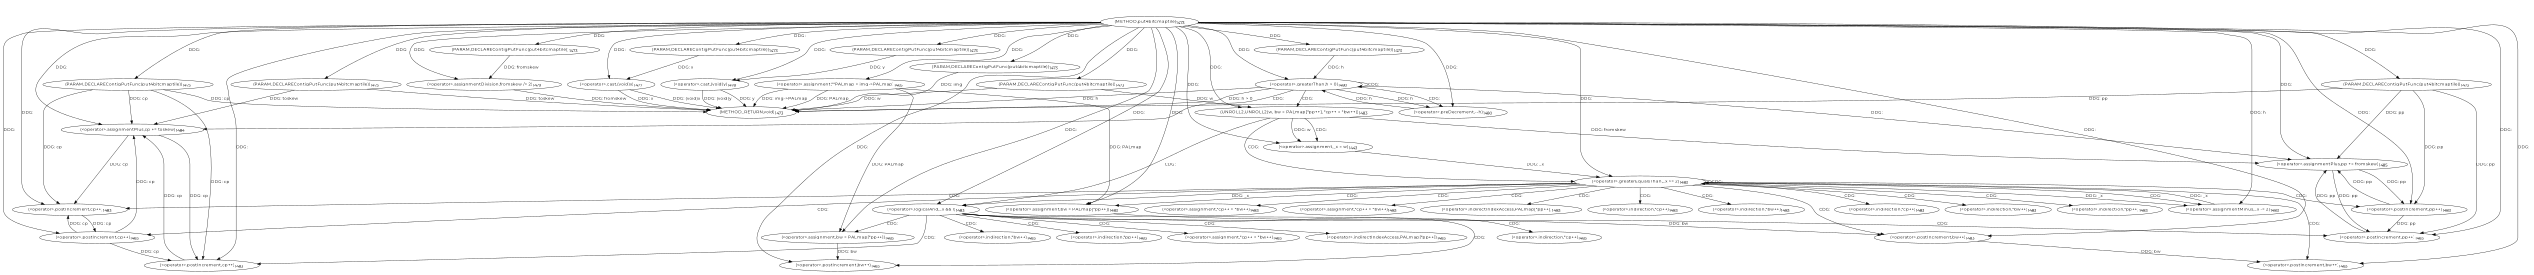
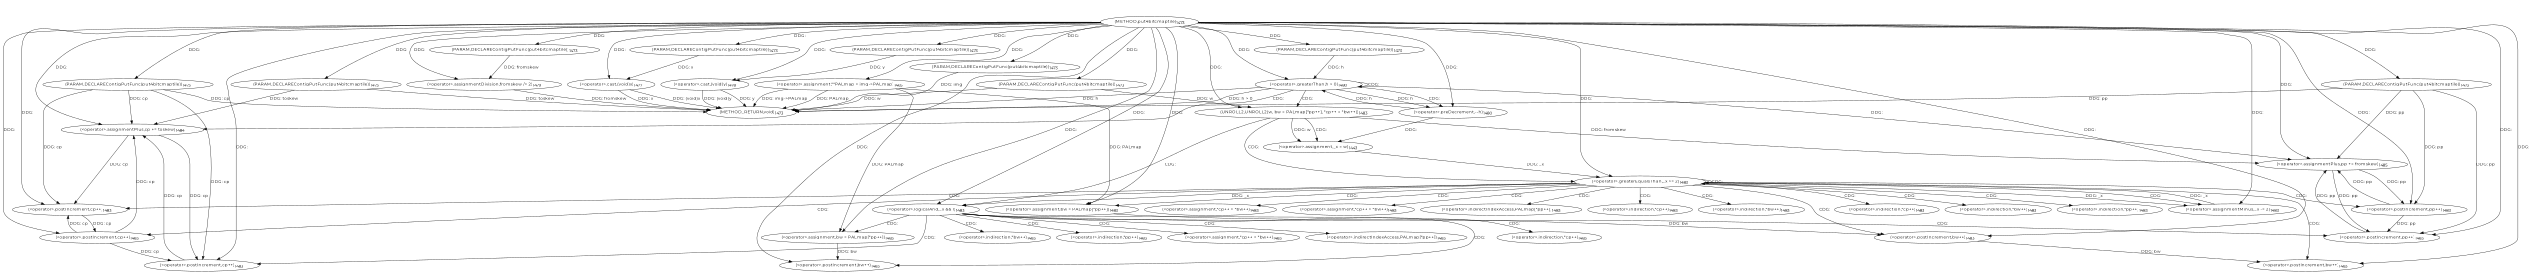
(2258, 112) -> (2258, 112)
(1190, 114) -> (1387, 129)
